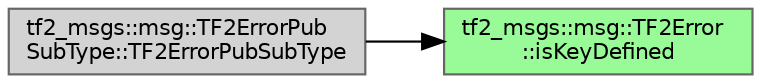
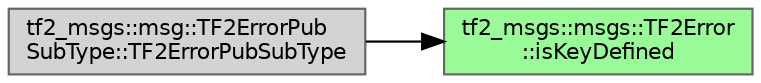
(598, 42) -> (598, 42)
